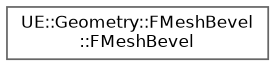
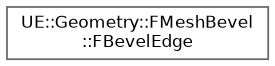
(138, 33) -> (138, 33)
